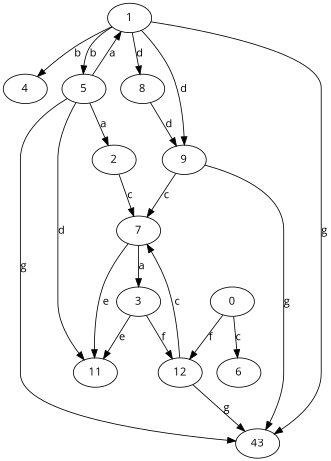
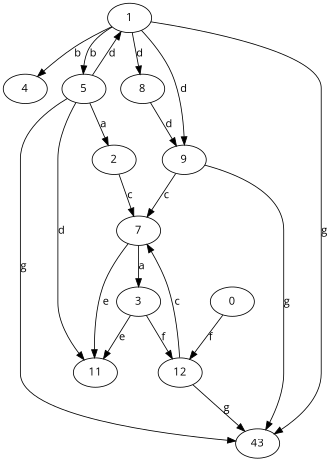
(113, 53) -> (113, 53)
(239, 373) -> none
